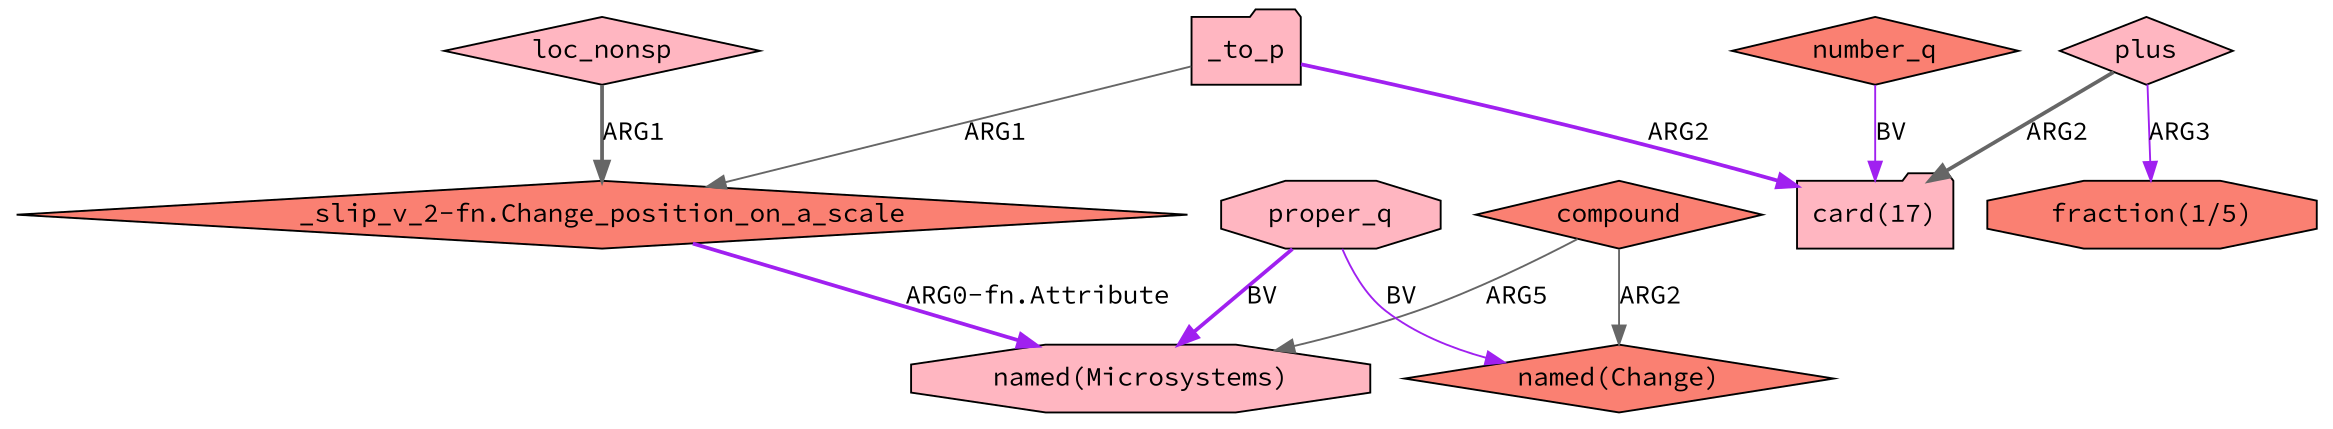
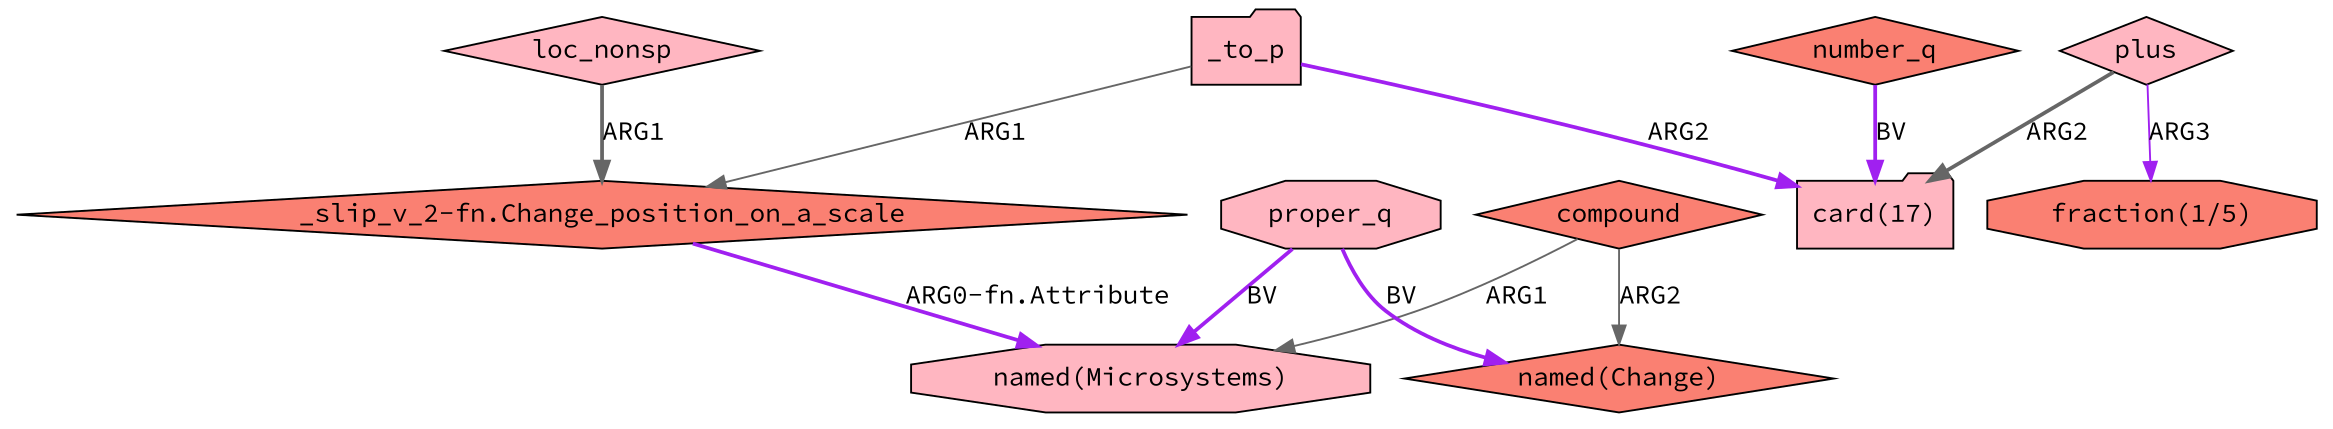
(1875, 123) -> (1875, 123)
(1517, 297) -> (1517, 297)
(1408, 326) -> (1408, 326)
